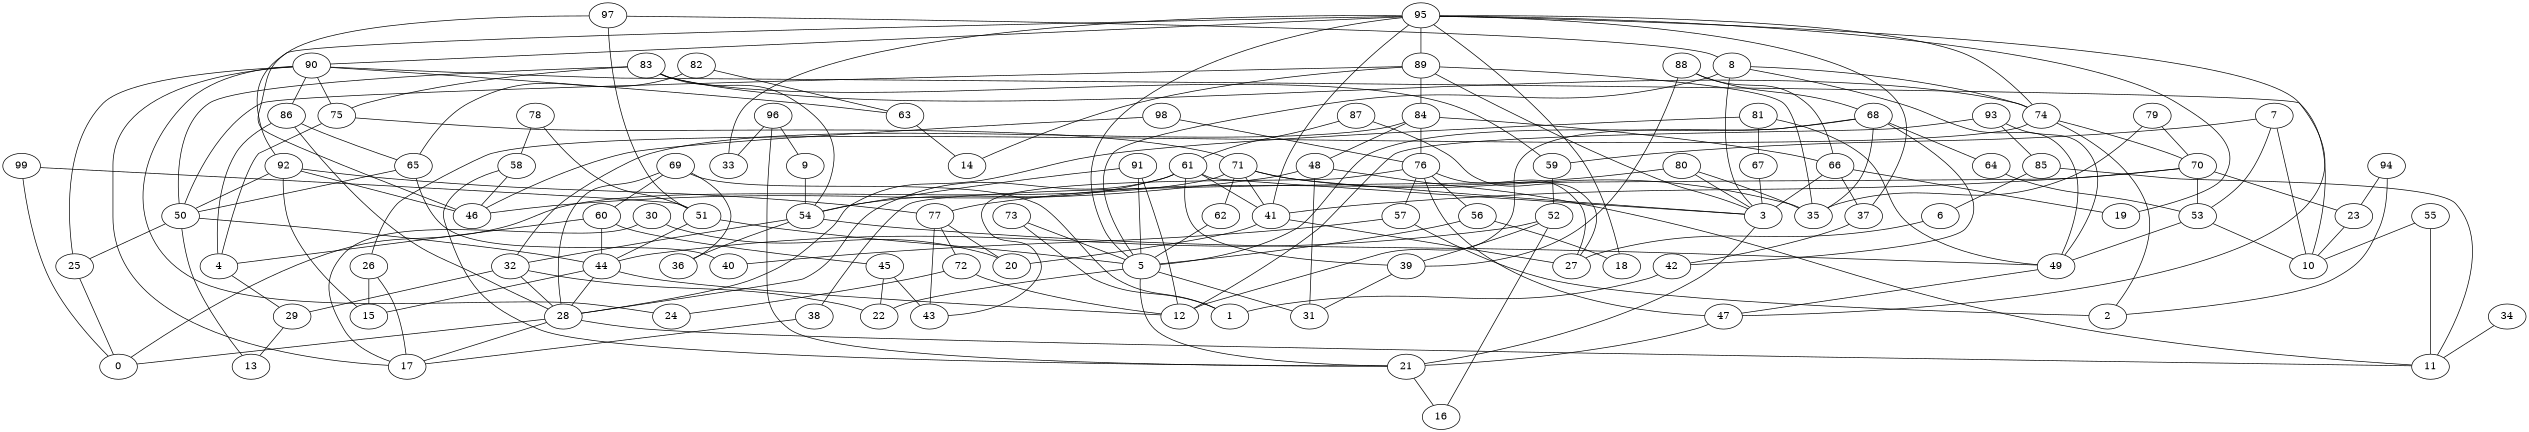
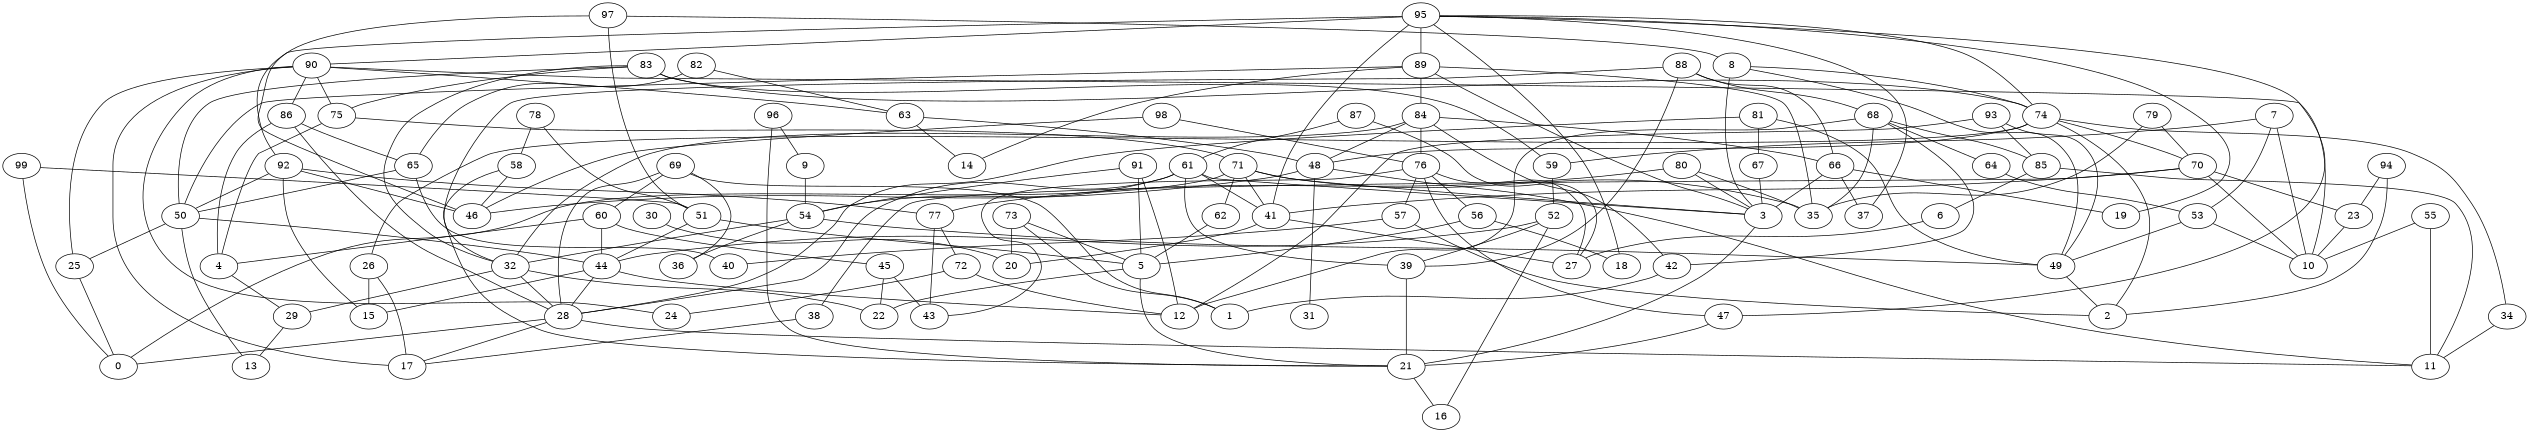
(1180, 78) -> none
none -> (678, 88)
(1358, 100) -> none
(805, 108) -> (418, 114)
none -> (1093, 131)
(1488, 133) -> (1931, 132)
none -> (2329, 138)
none -> (1663, 148)
(729, 166) -> none
(2198, 189) -> (2253, 216)
(419, 231) -> none
(975, 242) -> (1012, 241)
(1775, 247) -> (1521, 175)
(1219, 289) -> none
(1358, 291) -> (1406, 317)
(1890, 291) -> (2082, 291)
